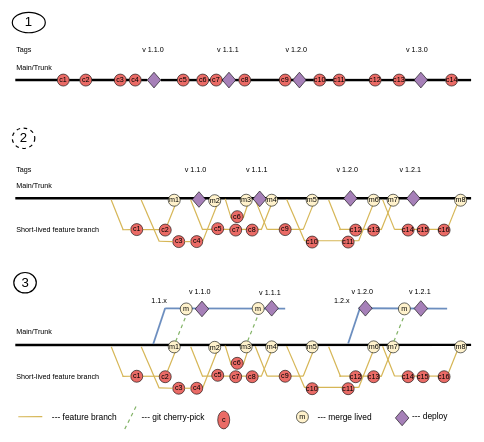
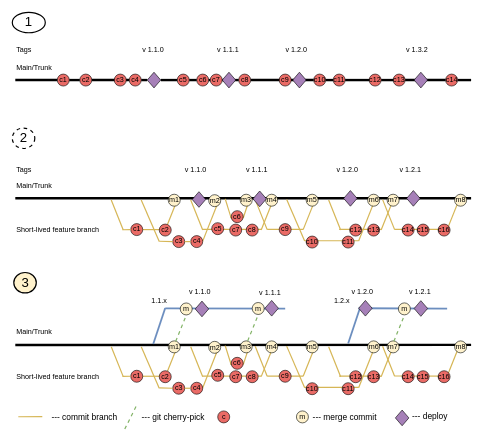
(418, 50) -> (418, 50)
(25, 283) -> (25, 283)
(85, 417) -> (85, 417)
(345, 417) -> (345, 417)
(224, 420) -> (224, 417)
